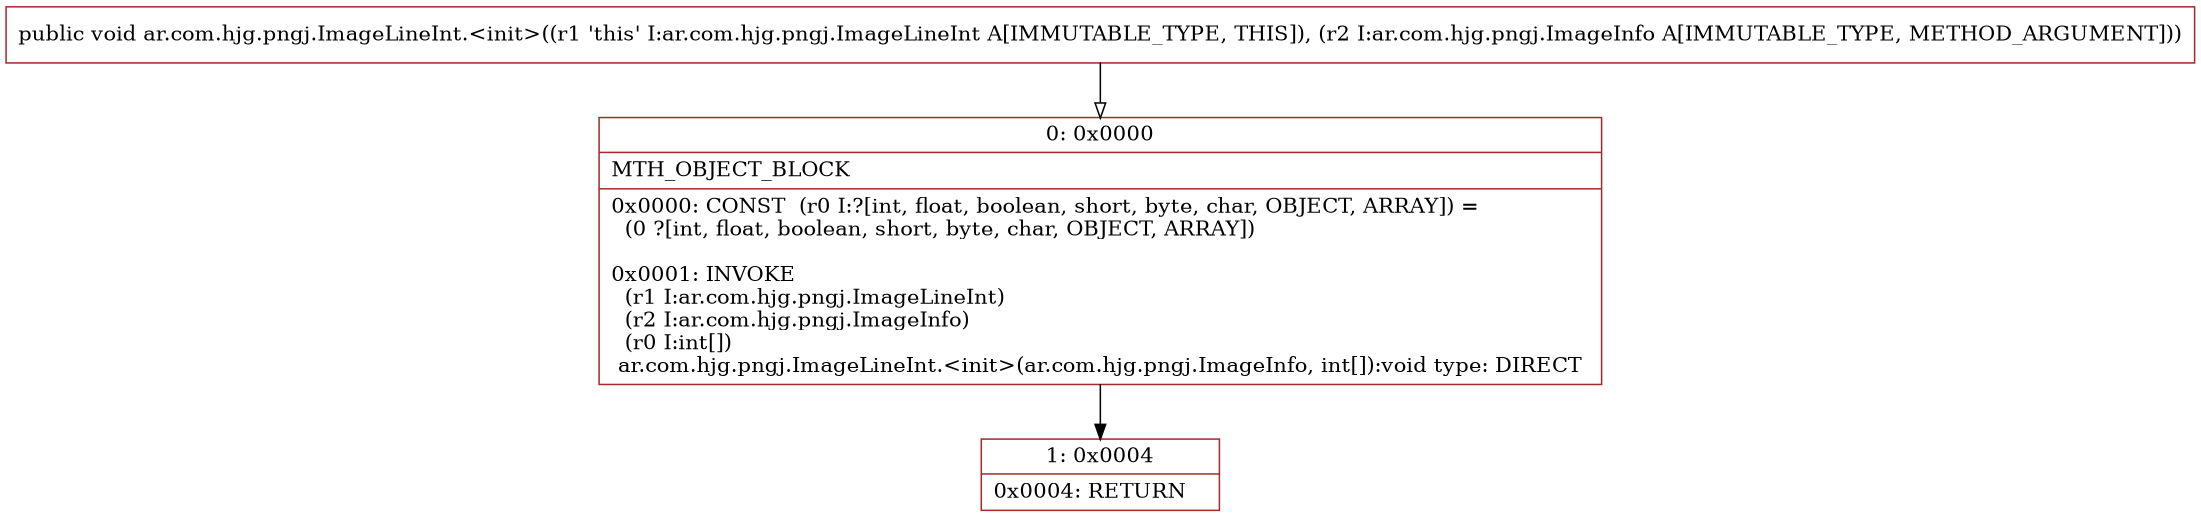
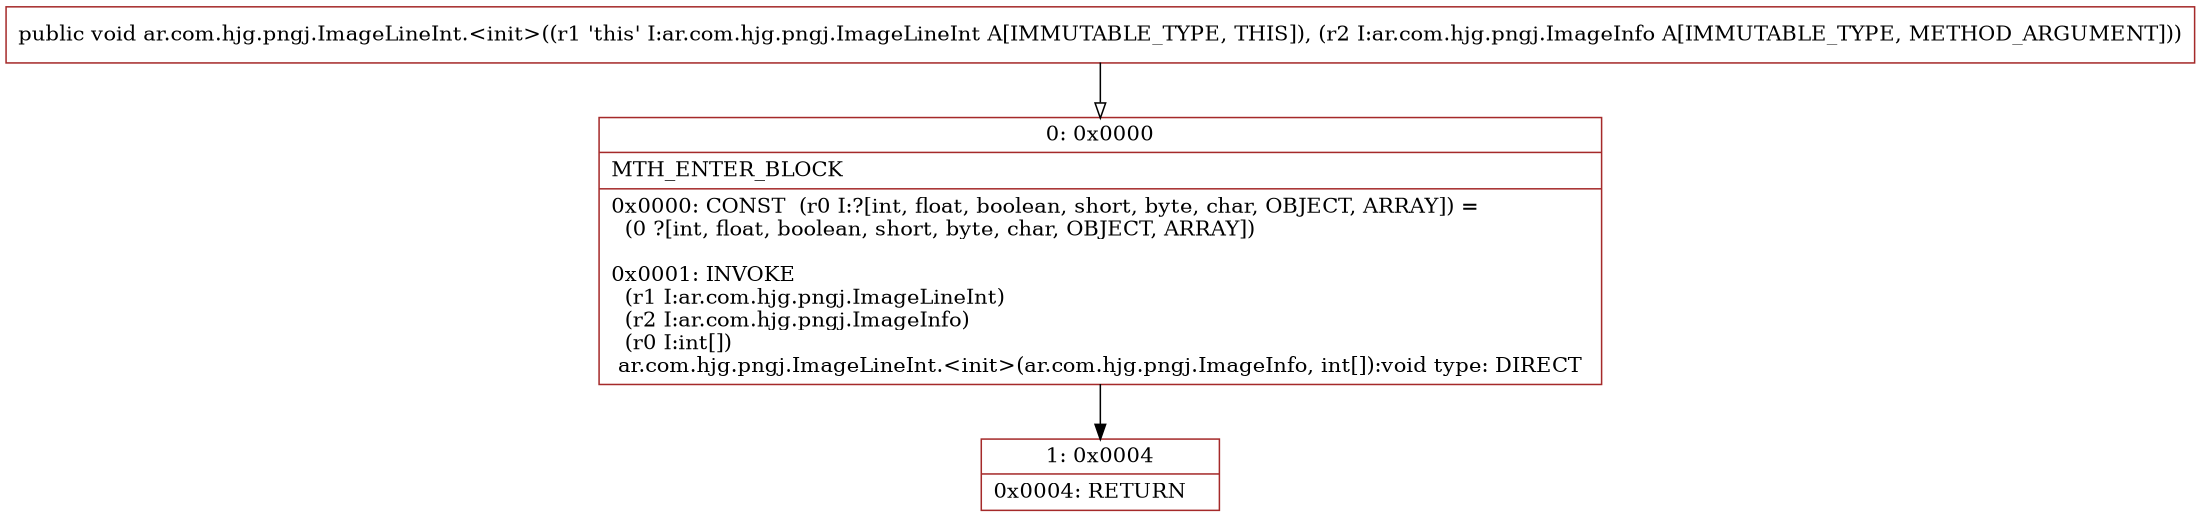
(731, 170) -> (728, 170)
